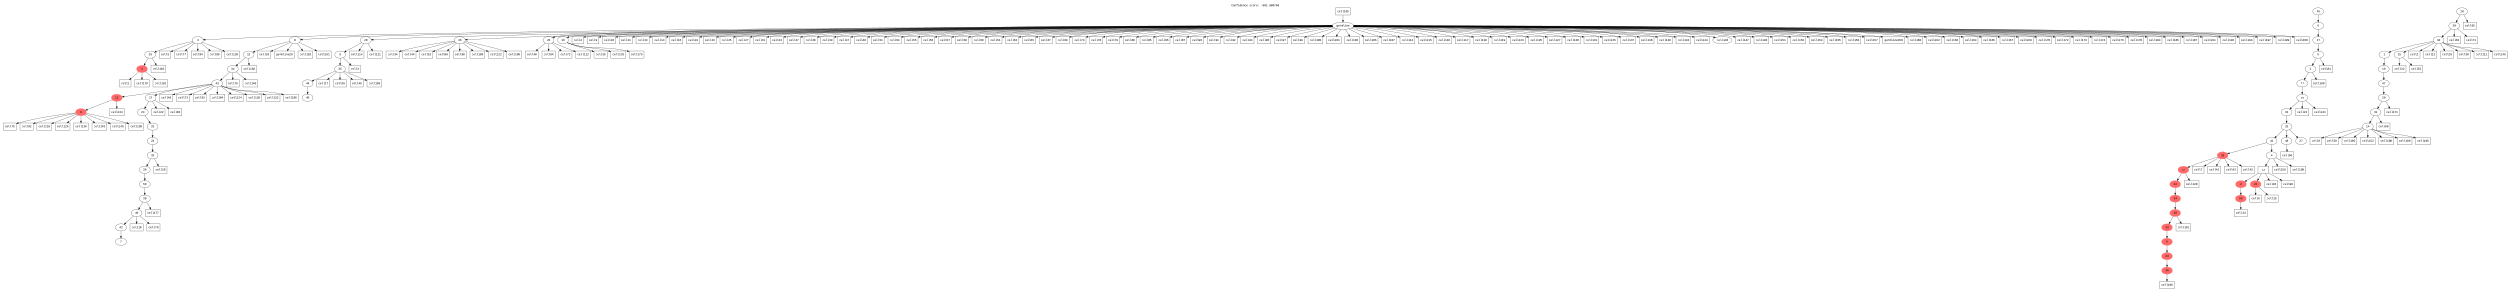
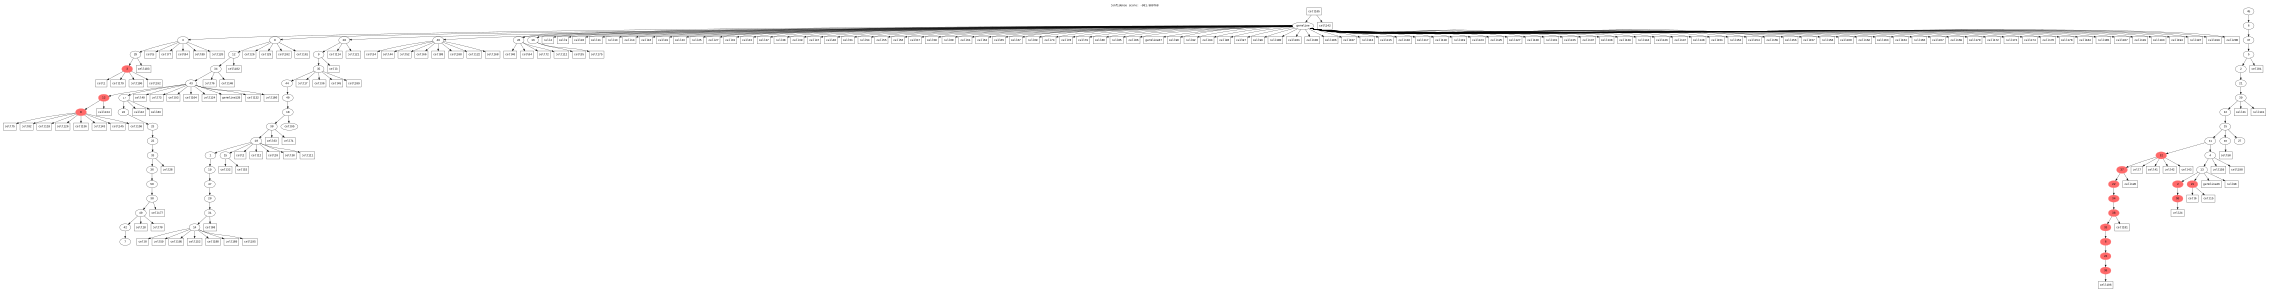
(2470, 26) -> (289, 127)
(1514, 29) -> (1319, 18)
(1180, 40) -> (1154, 40)
(1214, 40) -> none
(1722, 40) -> (1662, 40)
(1894, 40) -> (1827, 40)
(284, 55) -> (266, 55)
(618, 55) -> none
(2500, 55) -> none
none -> (136, 83)
(2319, 83) -> none
(254, 98) -> (231, 98)
none -> (288, 104)
(2392, 112) -> none
(2263, 170) -> (2202, 170)
(2271, 184) -> (2211, 184)
